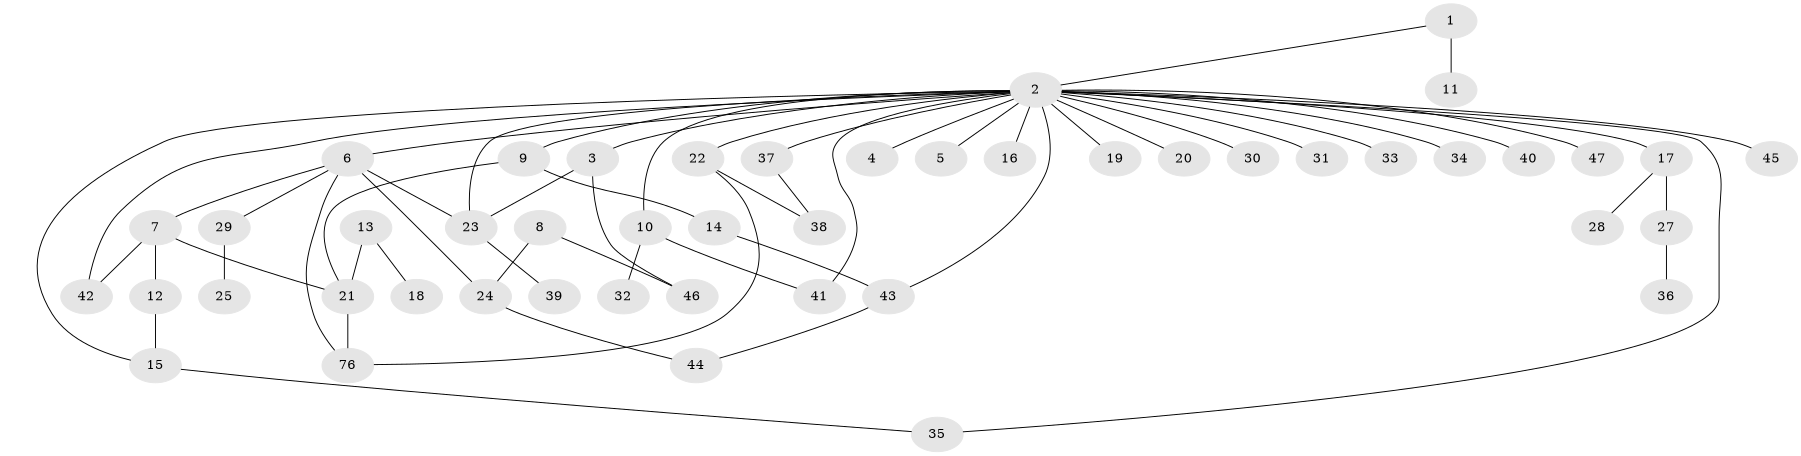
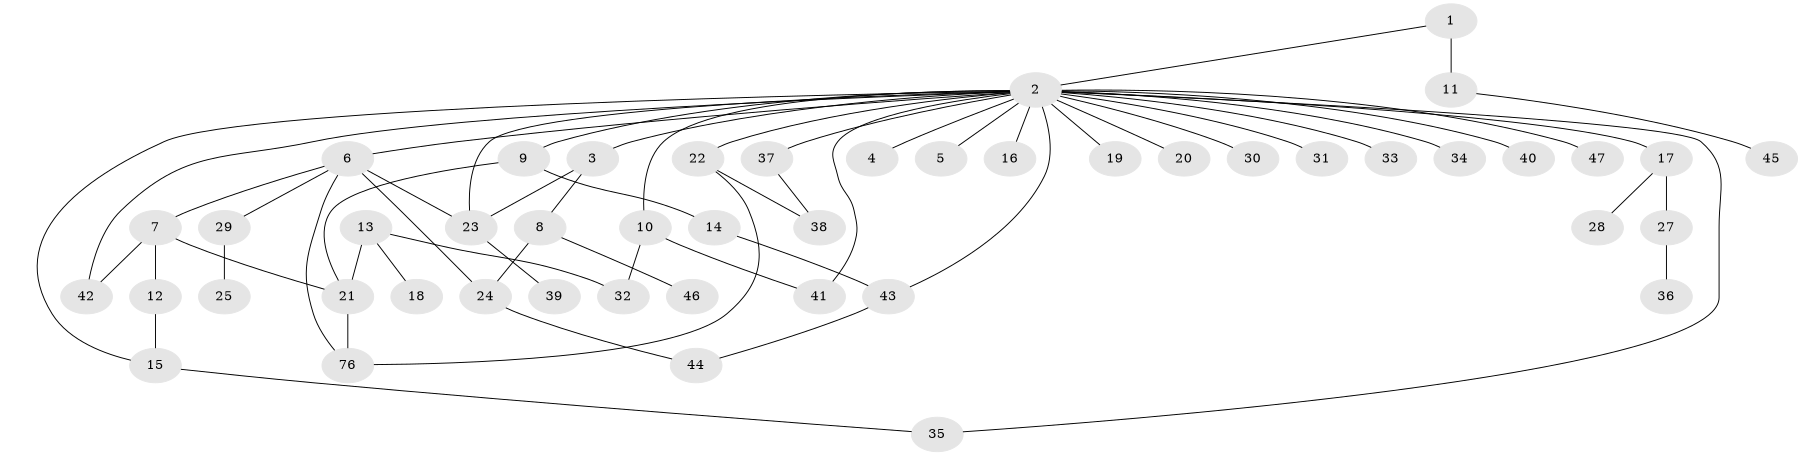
(1408, 108) -> (1615, 114)
(612, 246) -> (566, 193)
none -> (492, 256)
